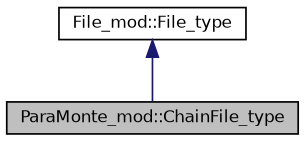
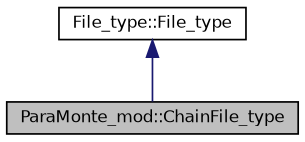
(152, 24) -> (152, 24)
